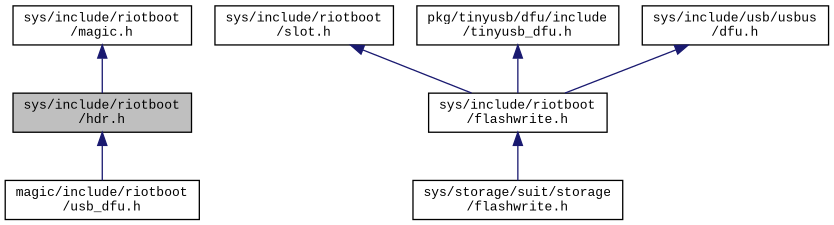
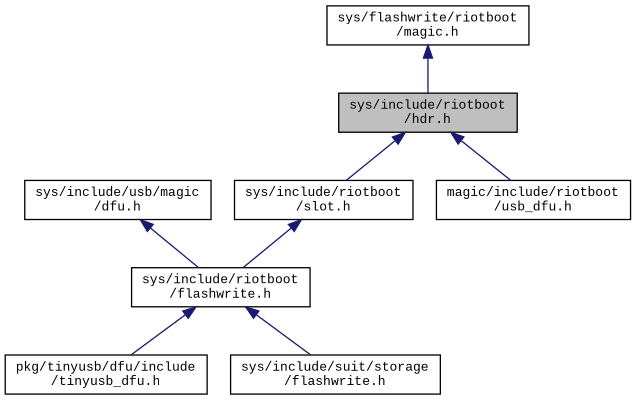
(102, 25) -> (428, 25)
(735, 25) -> (118, 200)
(518, 76) -> (158, 335)
none -> (371, 161)
(518, 200) -> (335, 375)
